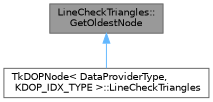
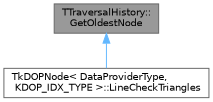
(106, 19) -> (106, 19)
